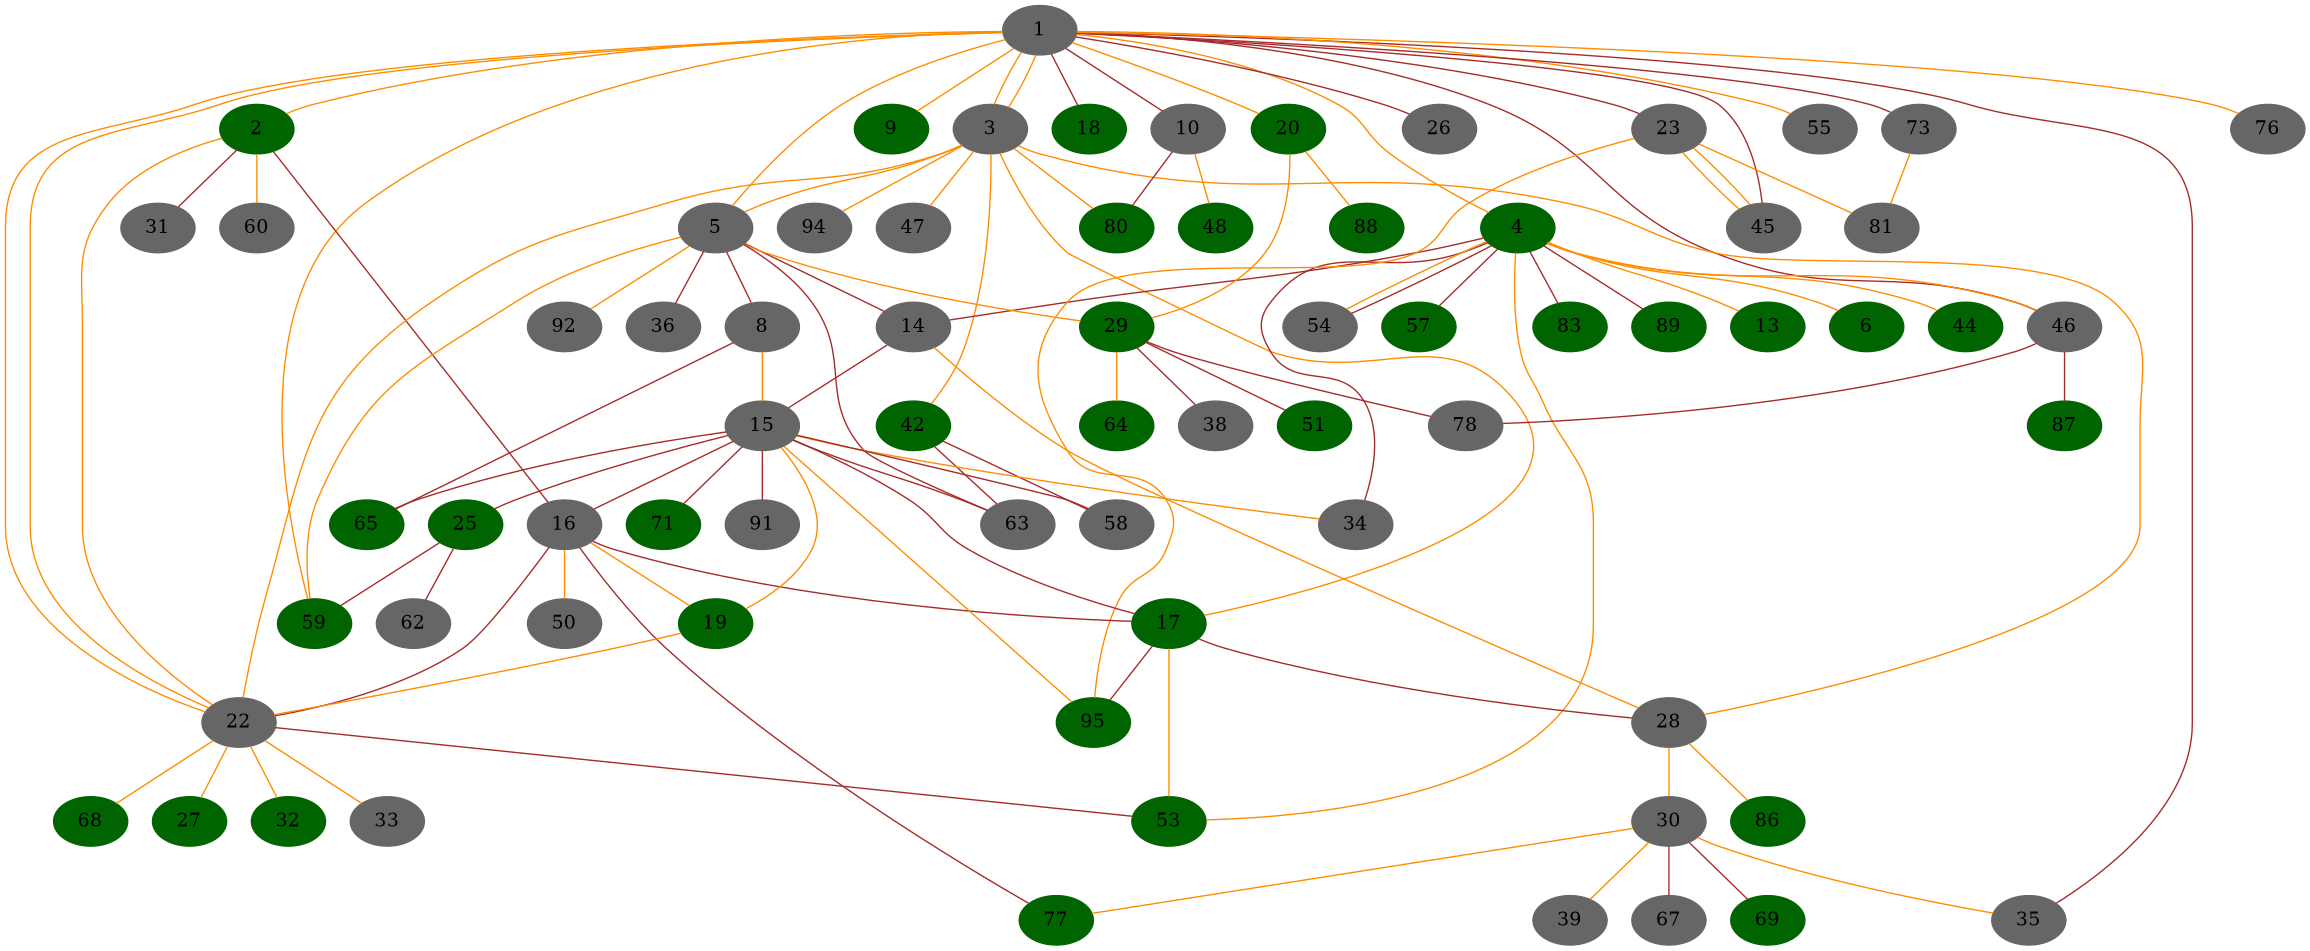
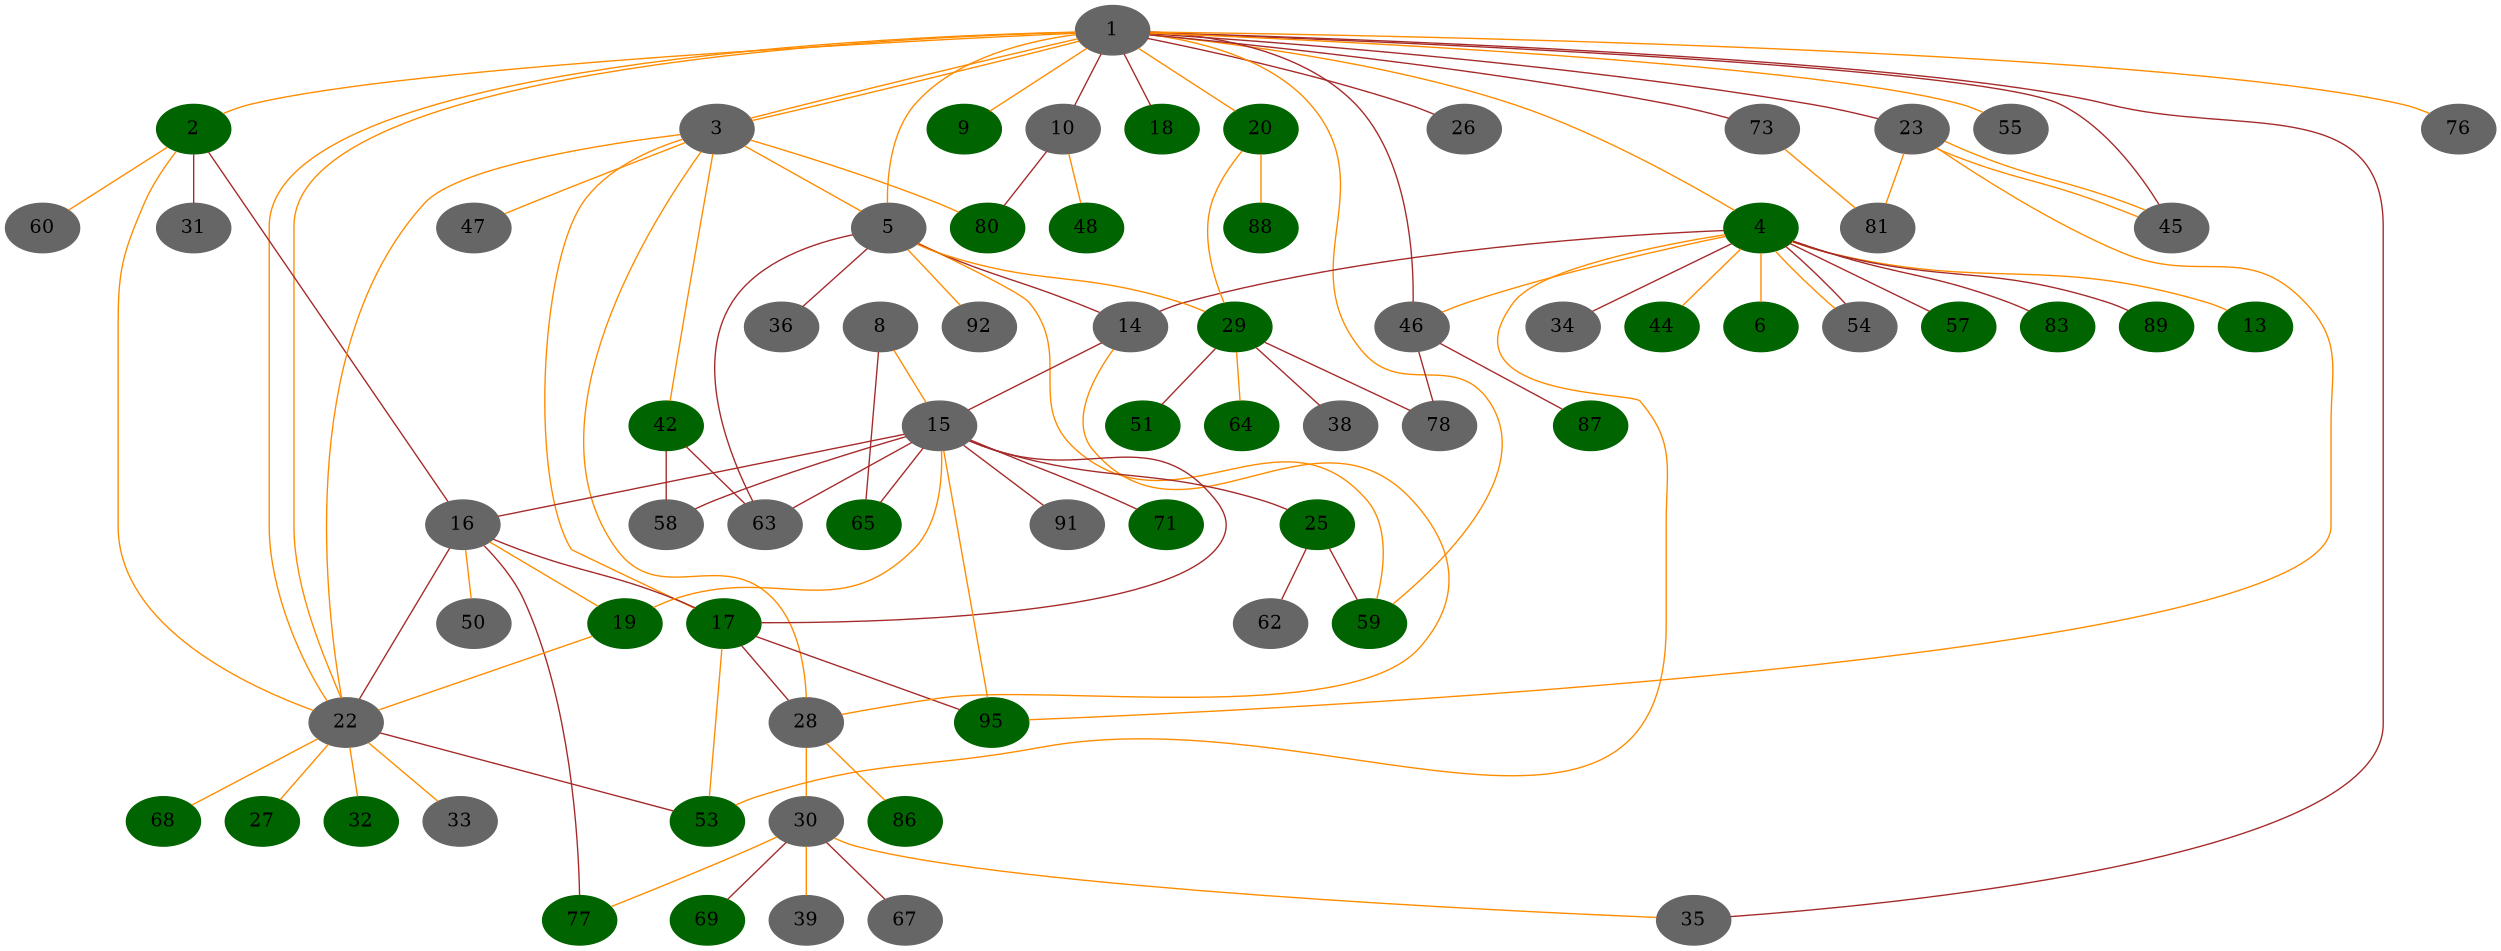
(815, 228) -> none
(739, 277) -> none
(1057, 483) -> none
